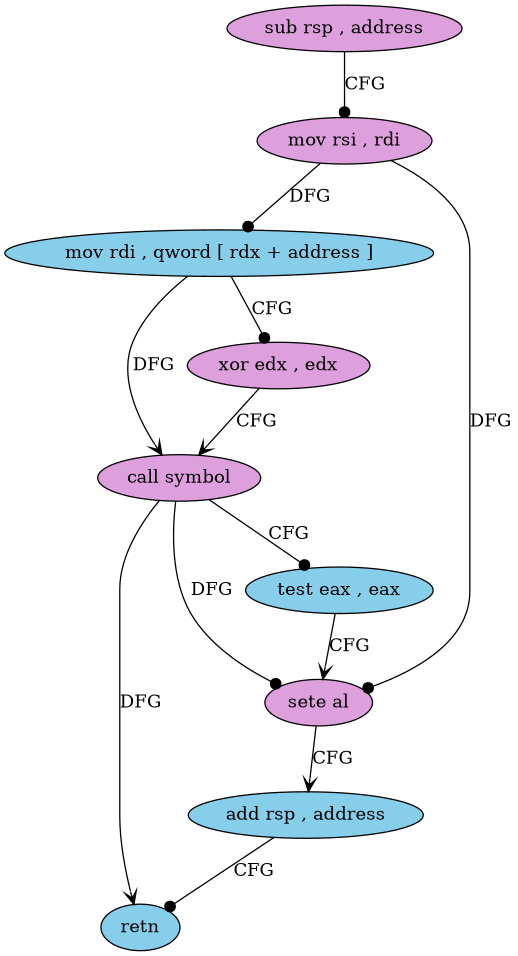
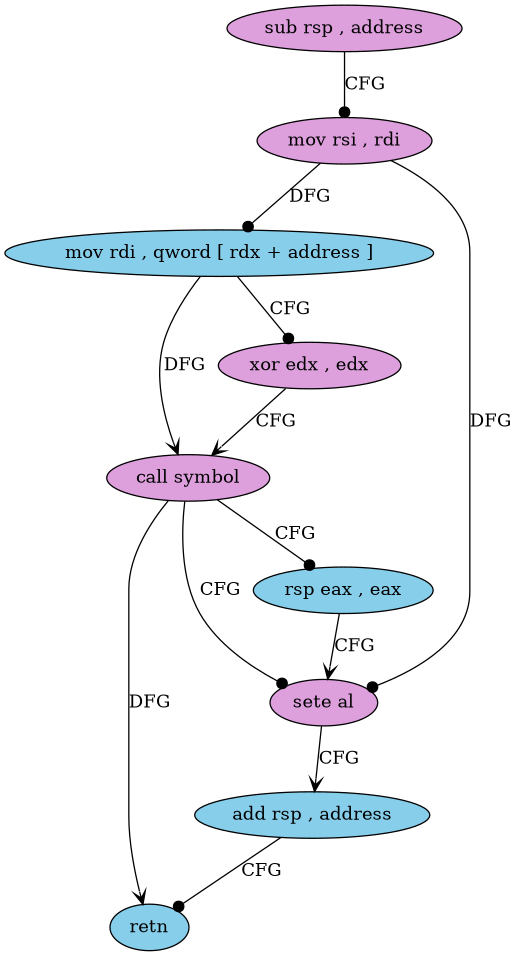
(212, 590) -> (221, 590)
(339, 590) -> (343, 590)
